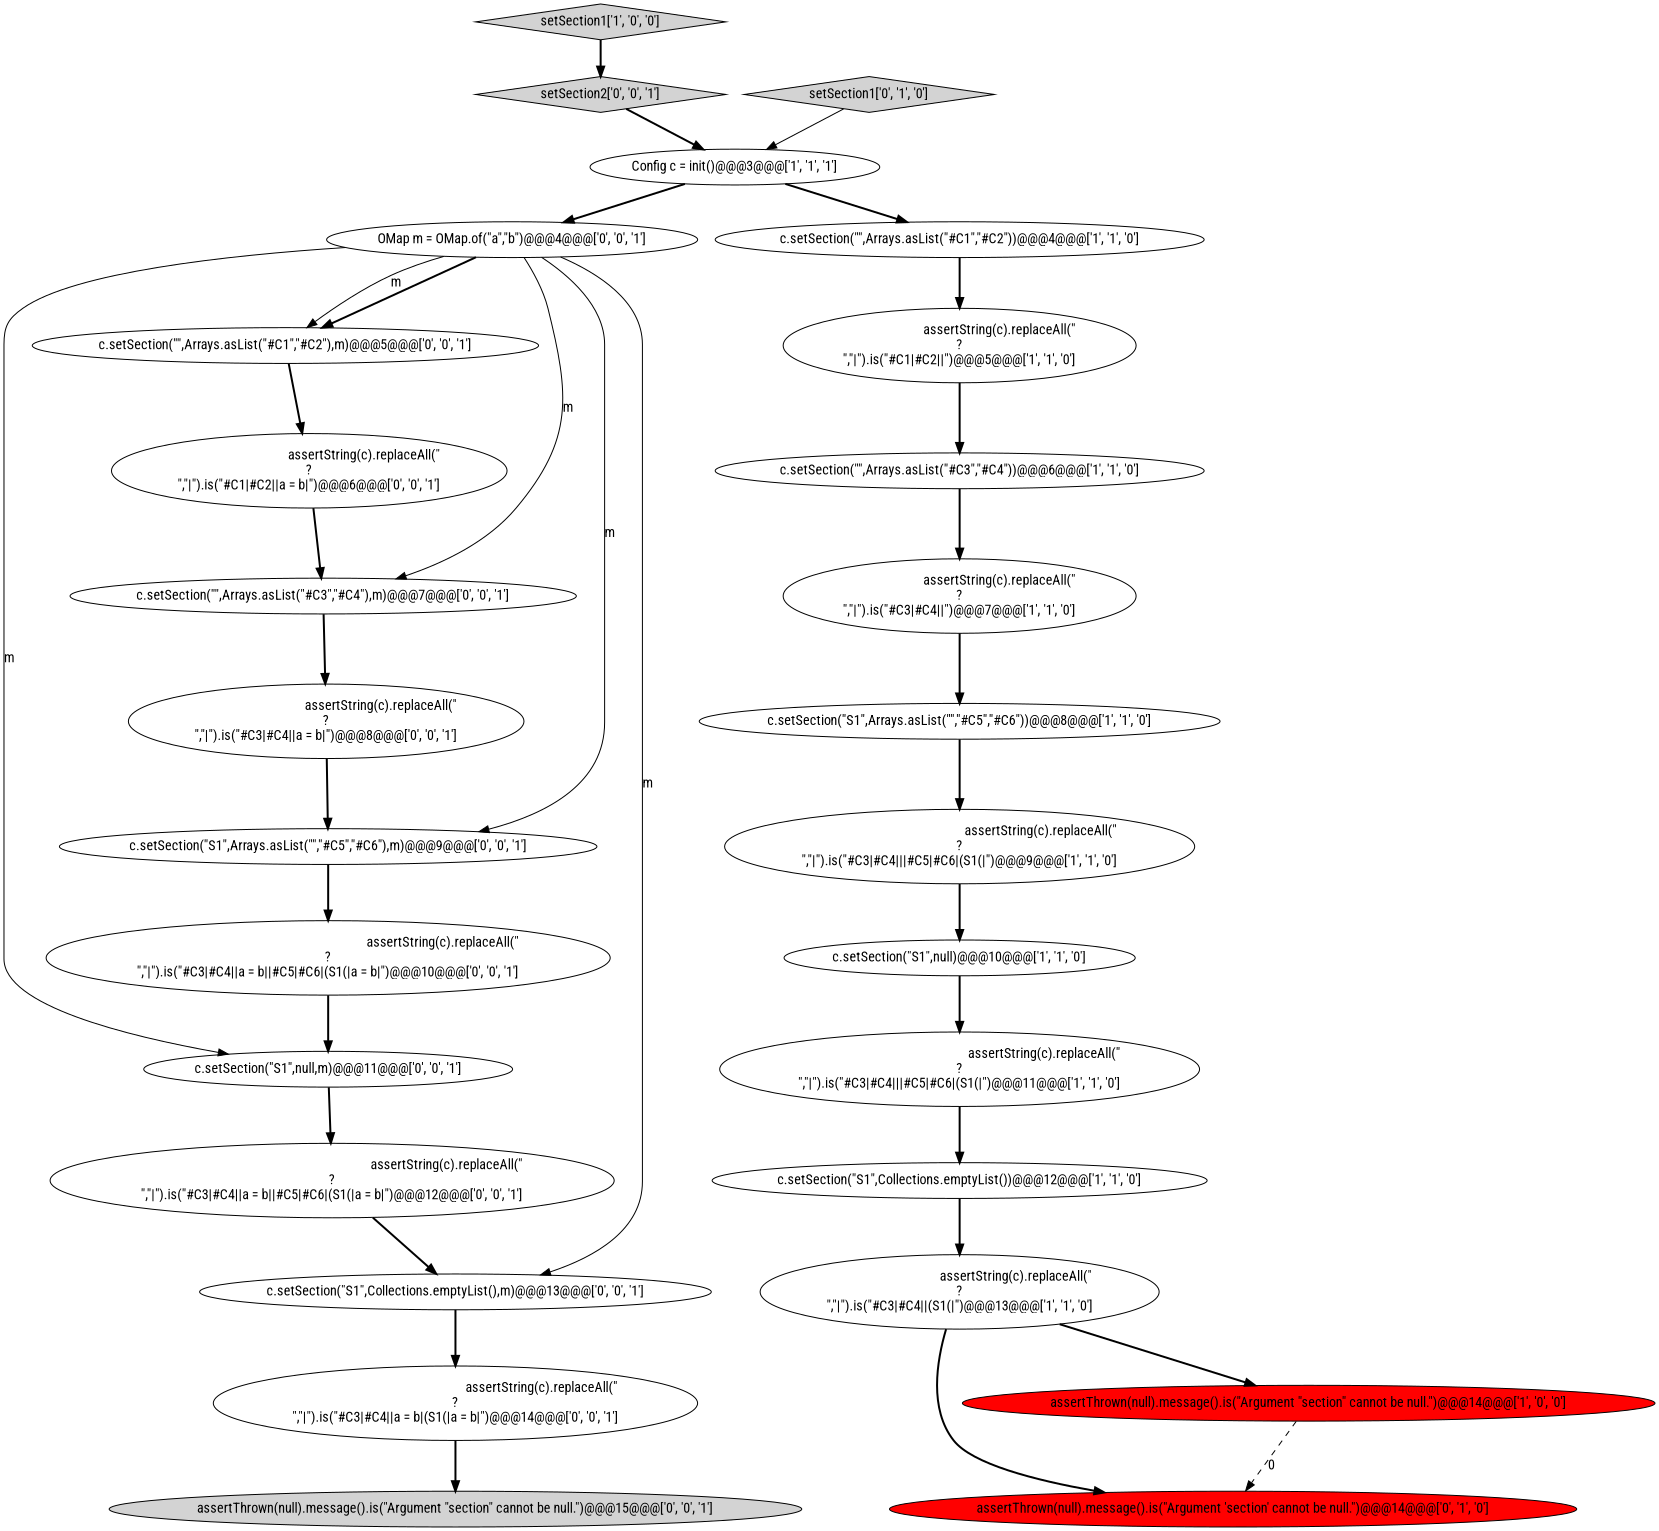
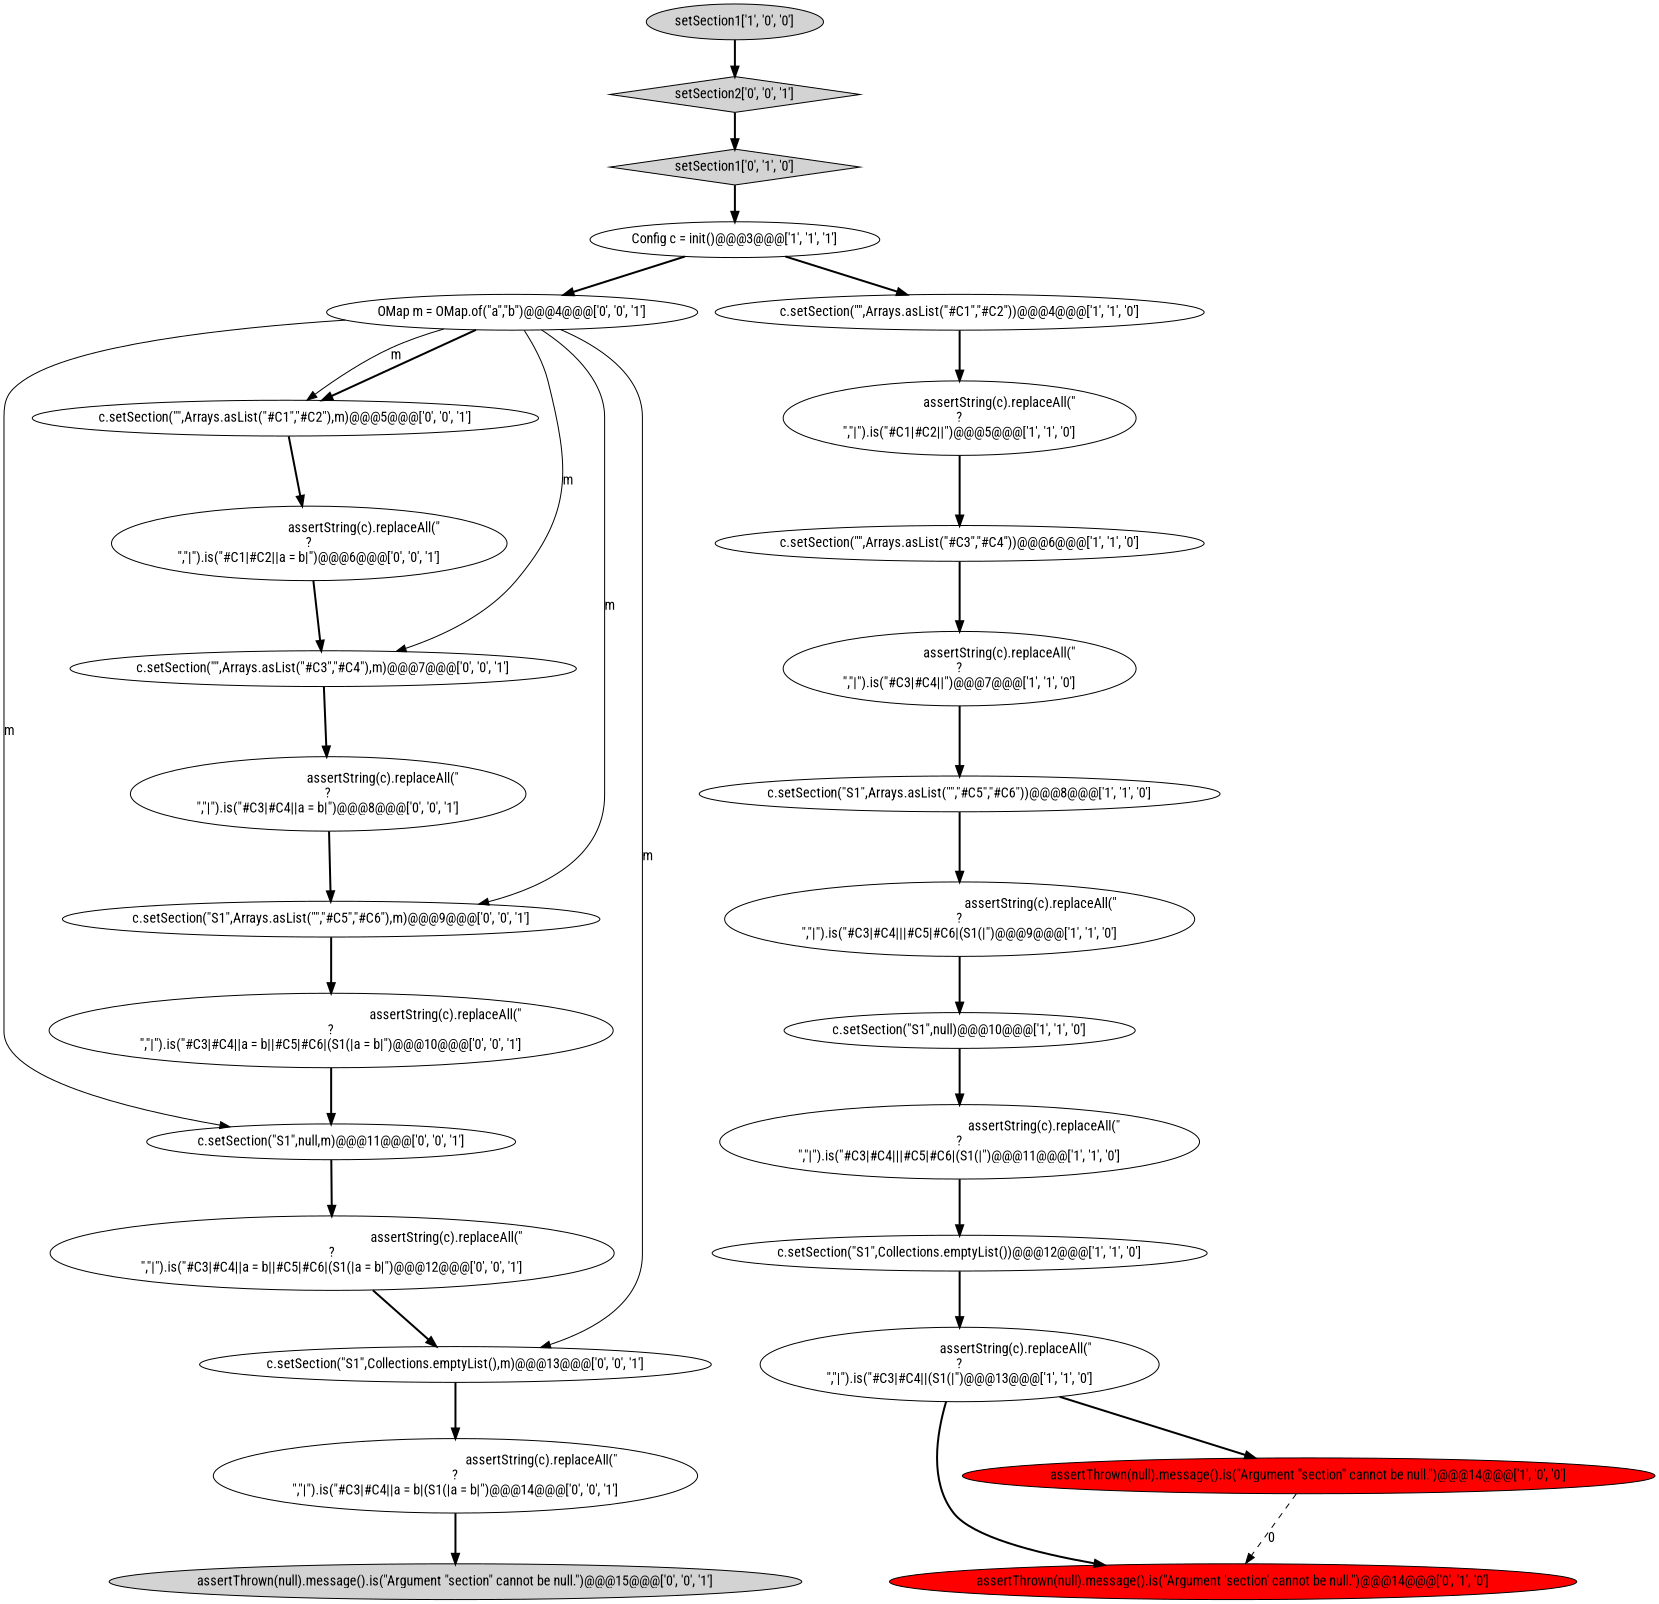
(601, 22) -> (735, 22)
(660, 127) -> (735, 126)
(809, 127) -> (735, 198)
